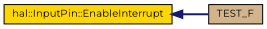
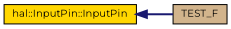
(88, 14) -> (70, 14)
